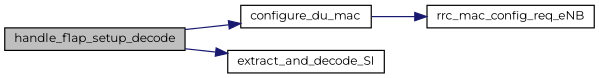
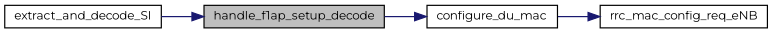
(200, 50) -> (177, 17)
